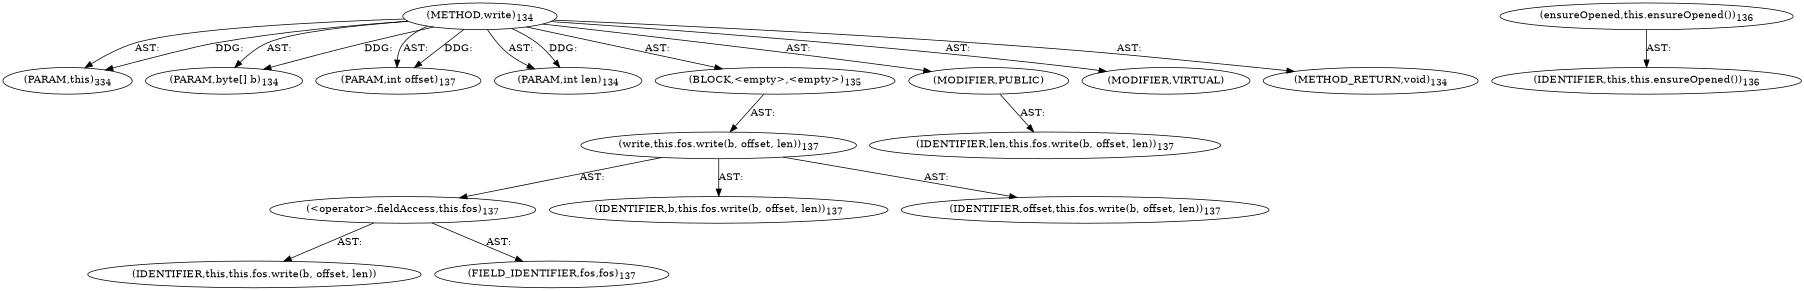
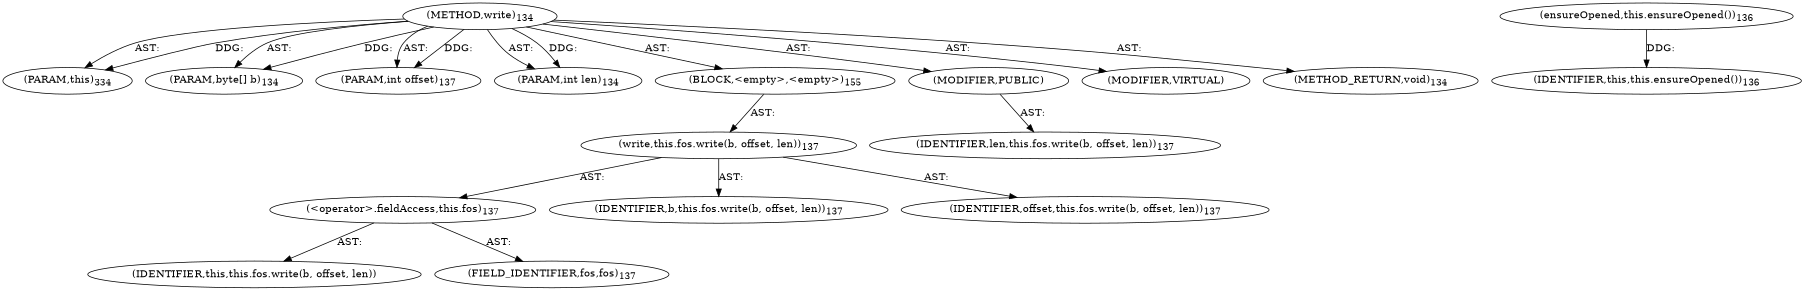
(1661, 49) -> (1663, 49)
(853, 80) -> (853, 80)
